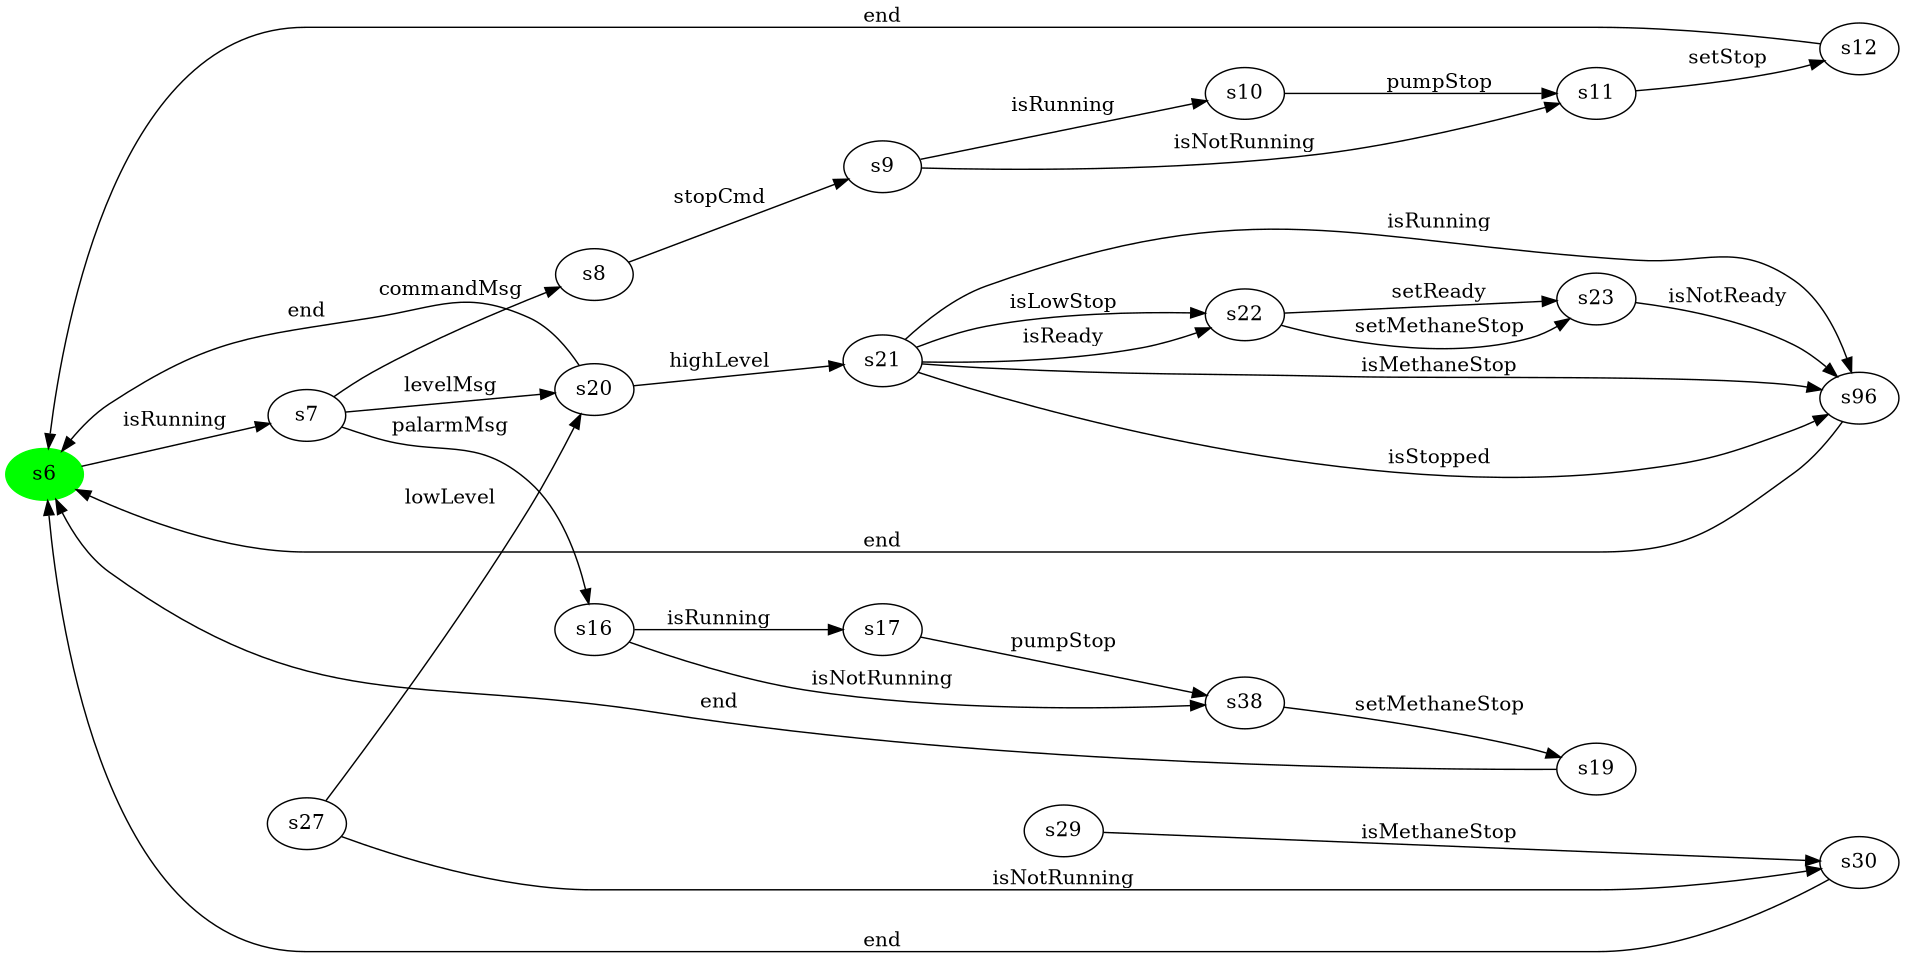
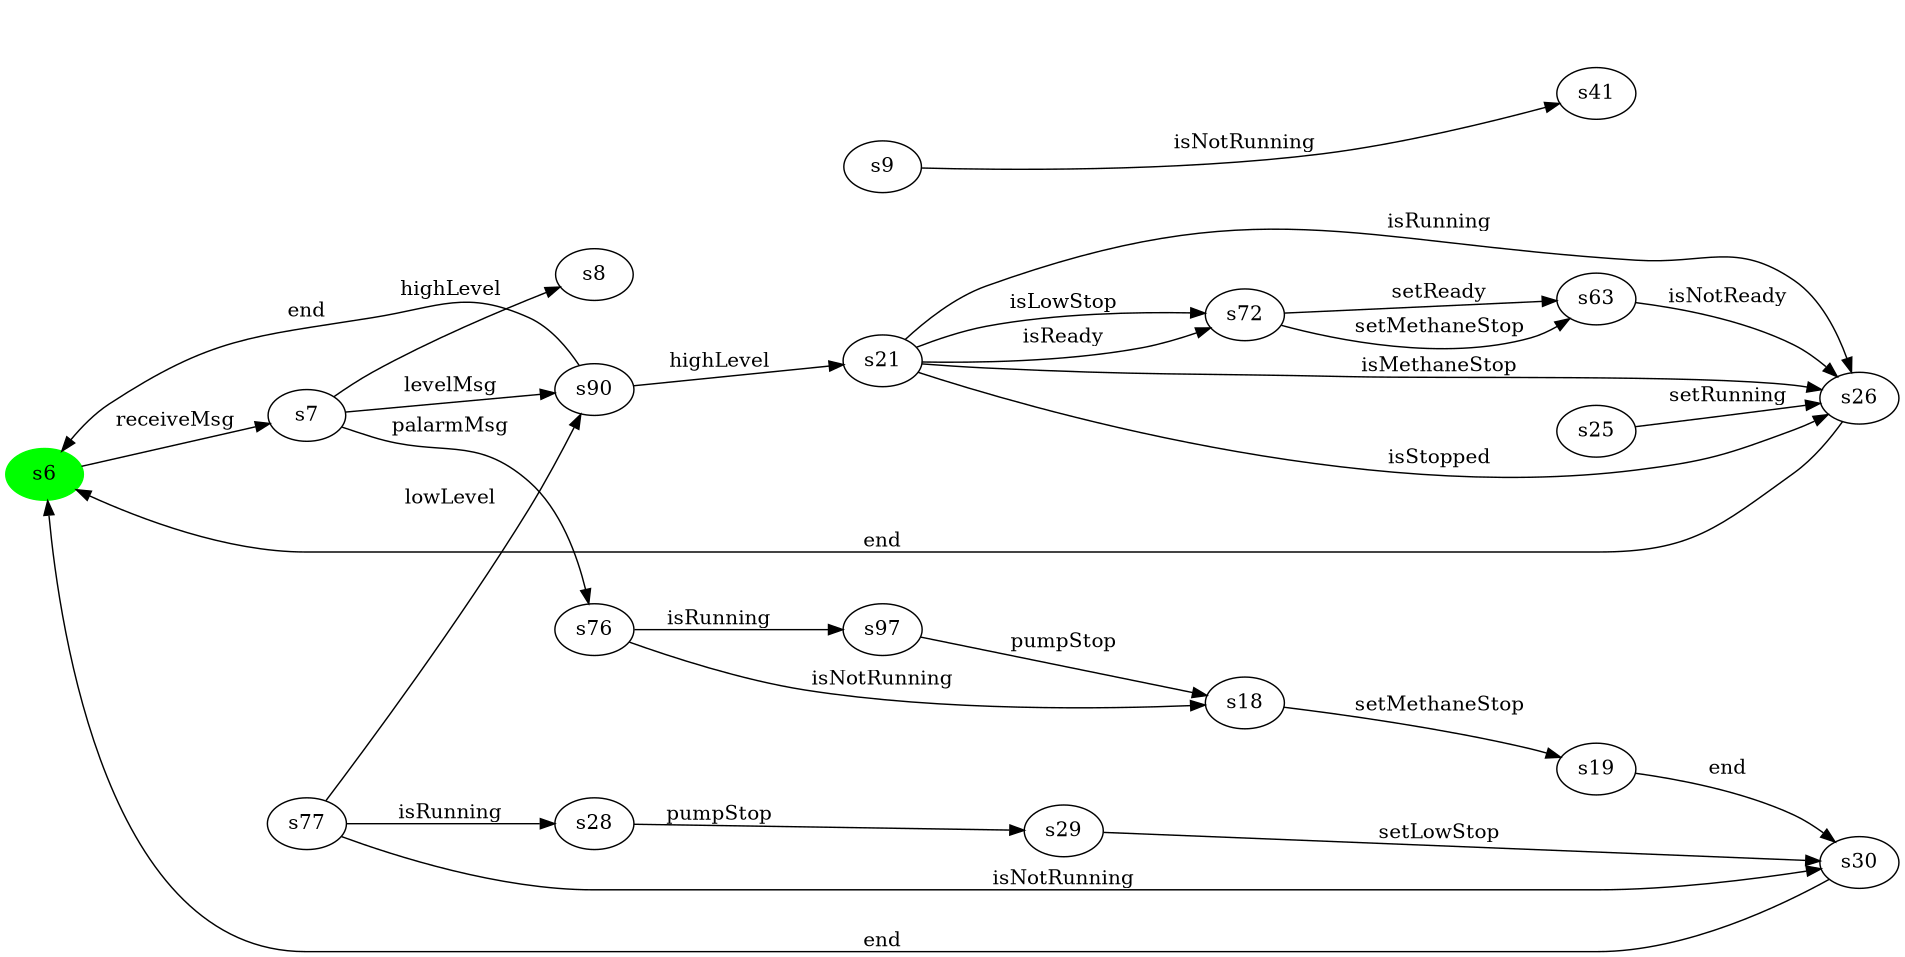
(1859, 49) -> none
(1245, 93) -> none
(1596, 93) -> (1596, 93)
(732, 223) -> none
(451, 290) -> (451, 290)
(1596, 299) -> (1596, 299)
(1245, 315) -> (1245, 315)
(594, 390) -> (594, 390)
(1859, 398) -> (1859, 398)
(175, 420) -> (175, 420)
none -> (1596, 431)
(594, 630) -> (594, 630)
(883, 630) -> (883, 630)
(1245, 703) -> (1245, 703)
(781, 729) -> (1733, 793)
(307, 824) -> (307, 824)
none -> (594, 824)
(1440, 833) -> (1440, 833)
